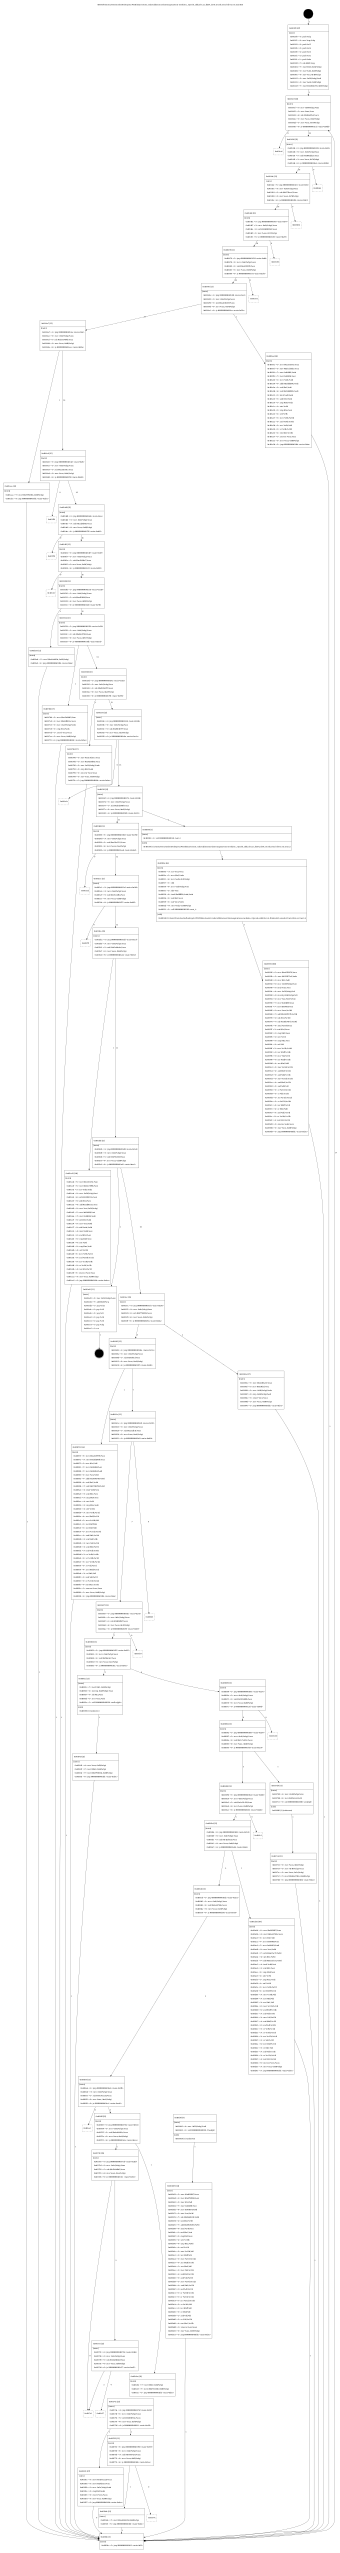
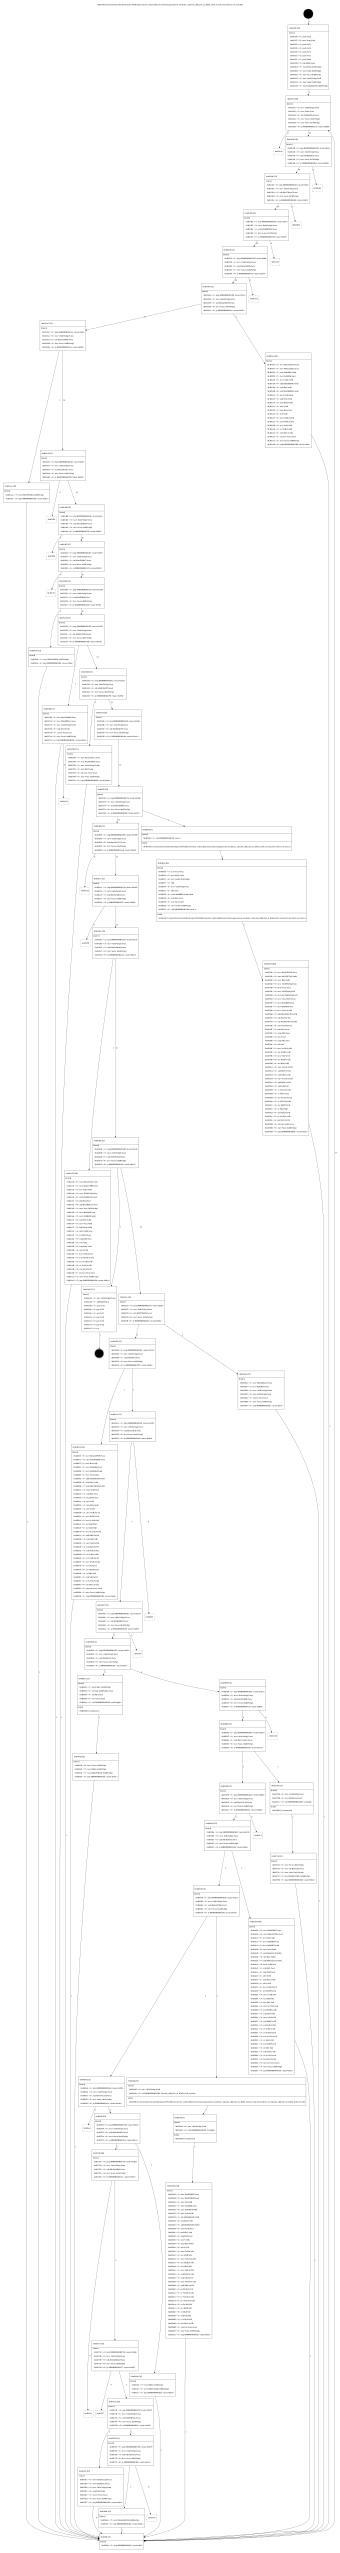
(112, 784) -> (63, 770)
none -> (216, 2092)
(96, 2390) -> (123, 2384)
none -> (160, 2470)
